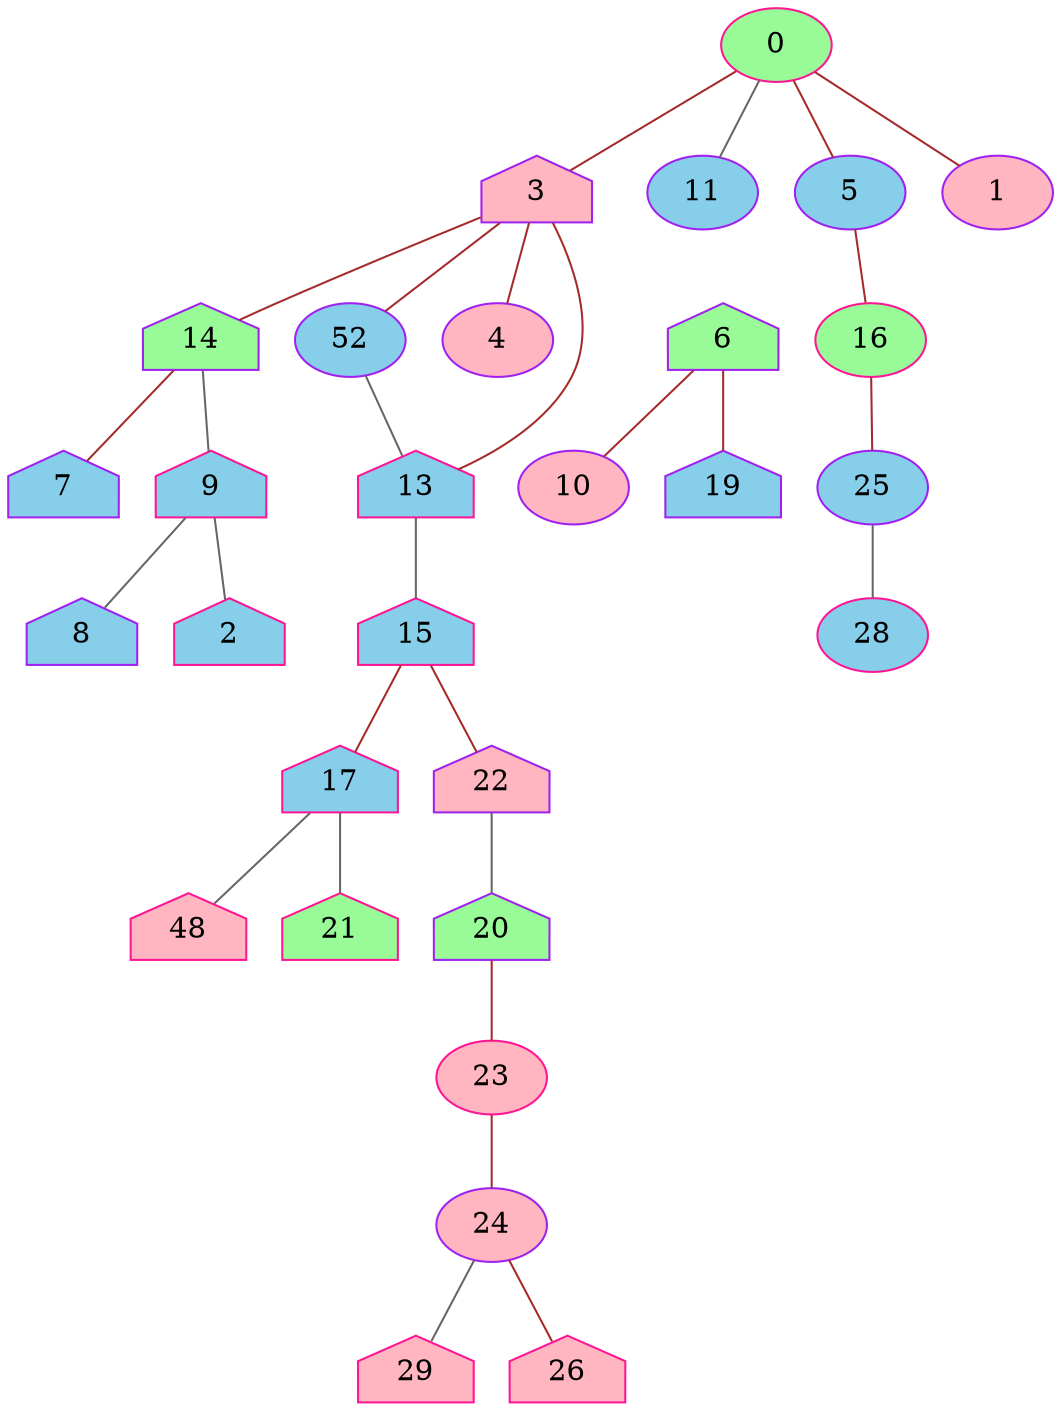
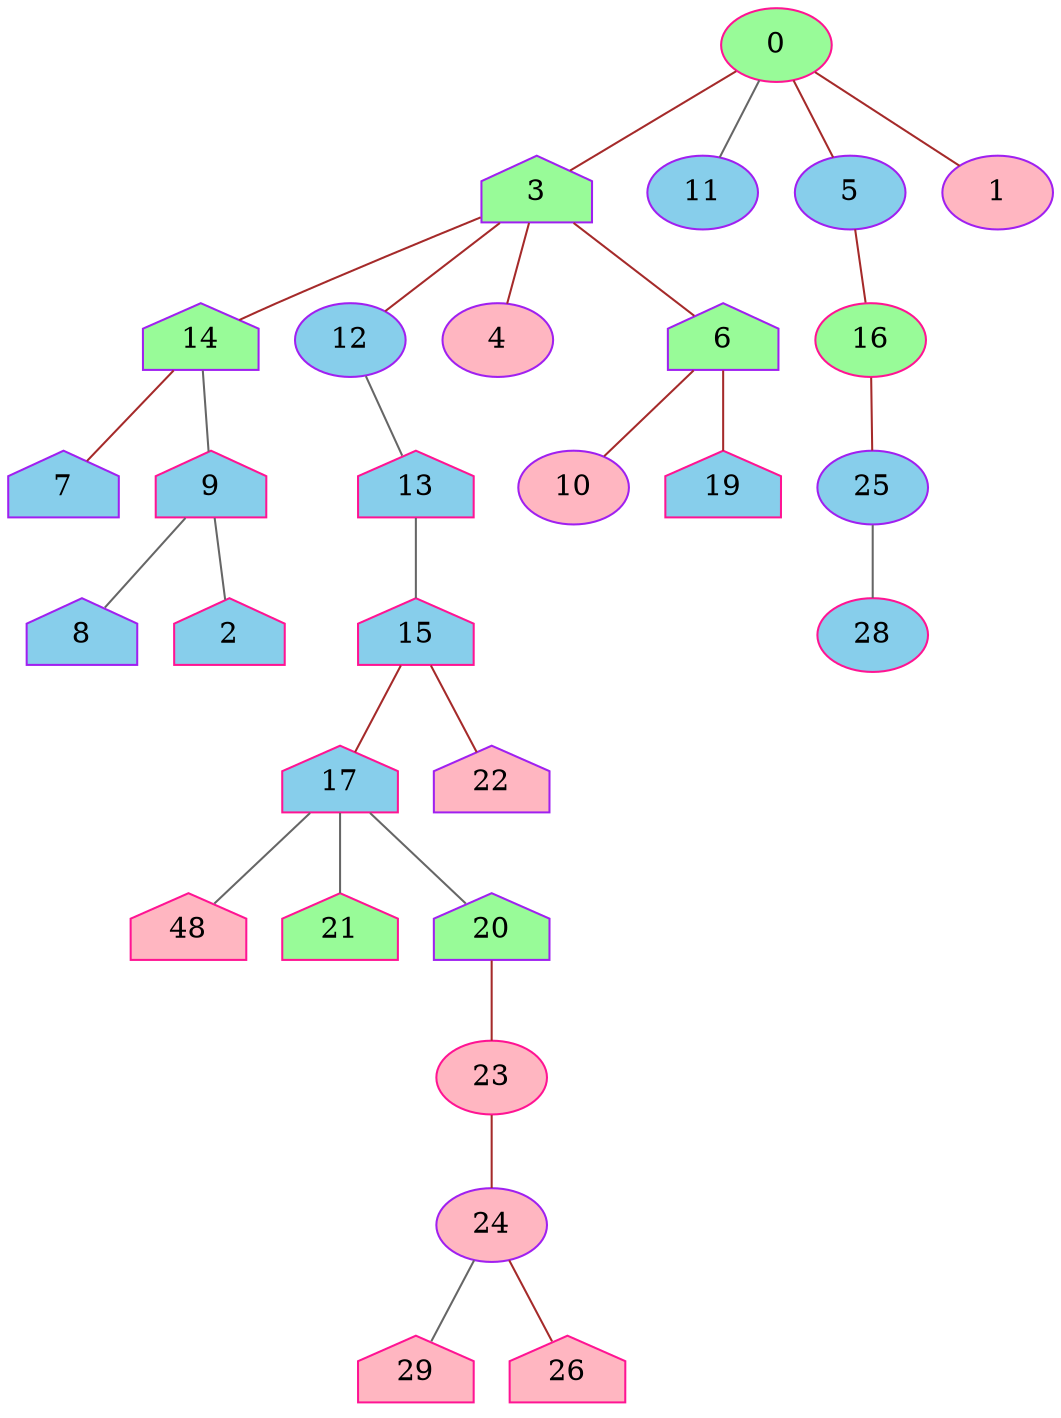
(537, 193) -> (537, 193)
(350, 340) -> (350, 340)
(574, 371) -> (634, 269)
(723, 488) -> (723, 488)
(492, 853) -> (418, 858)
